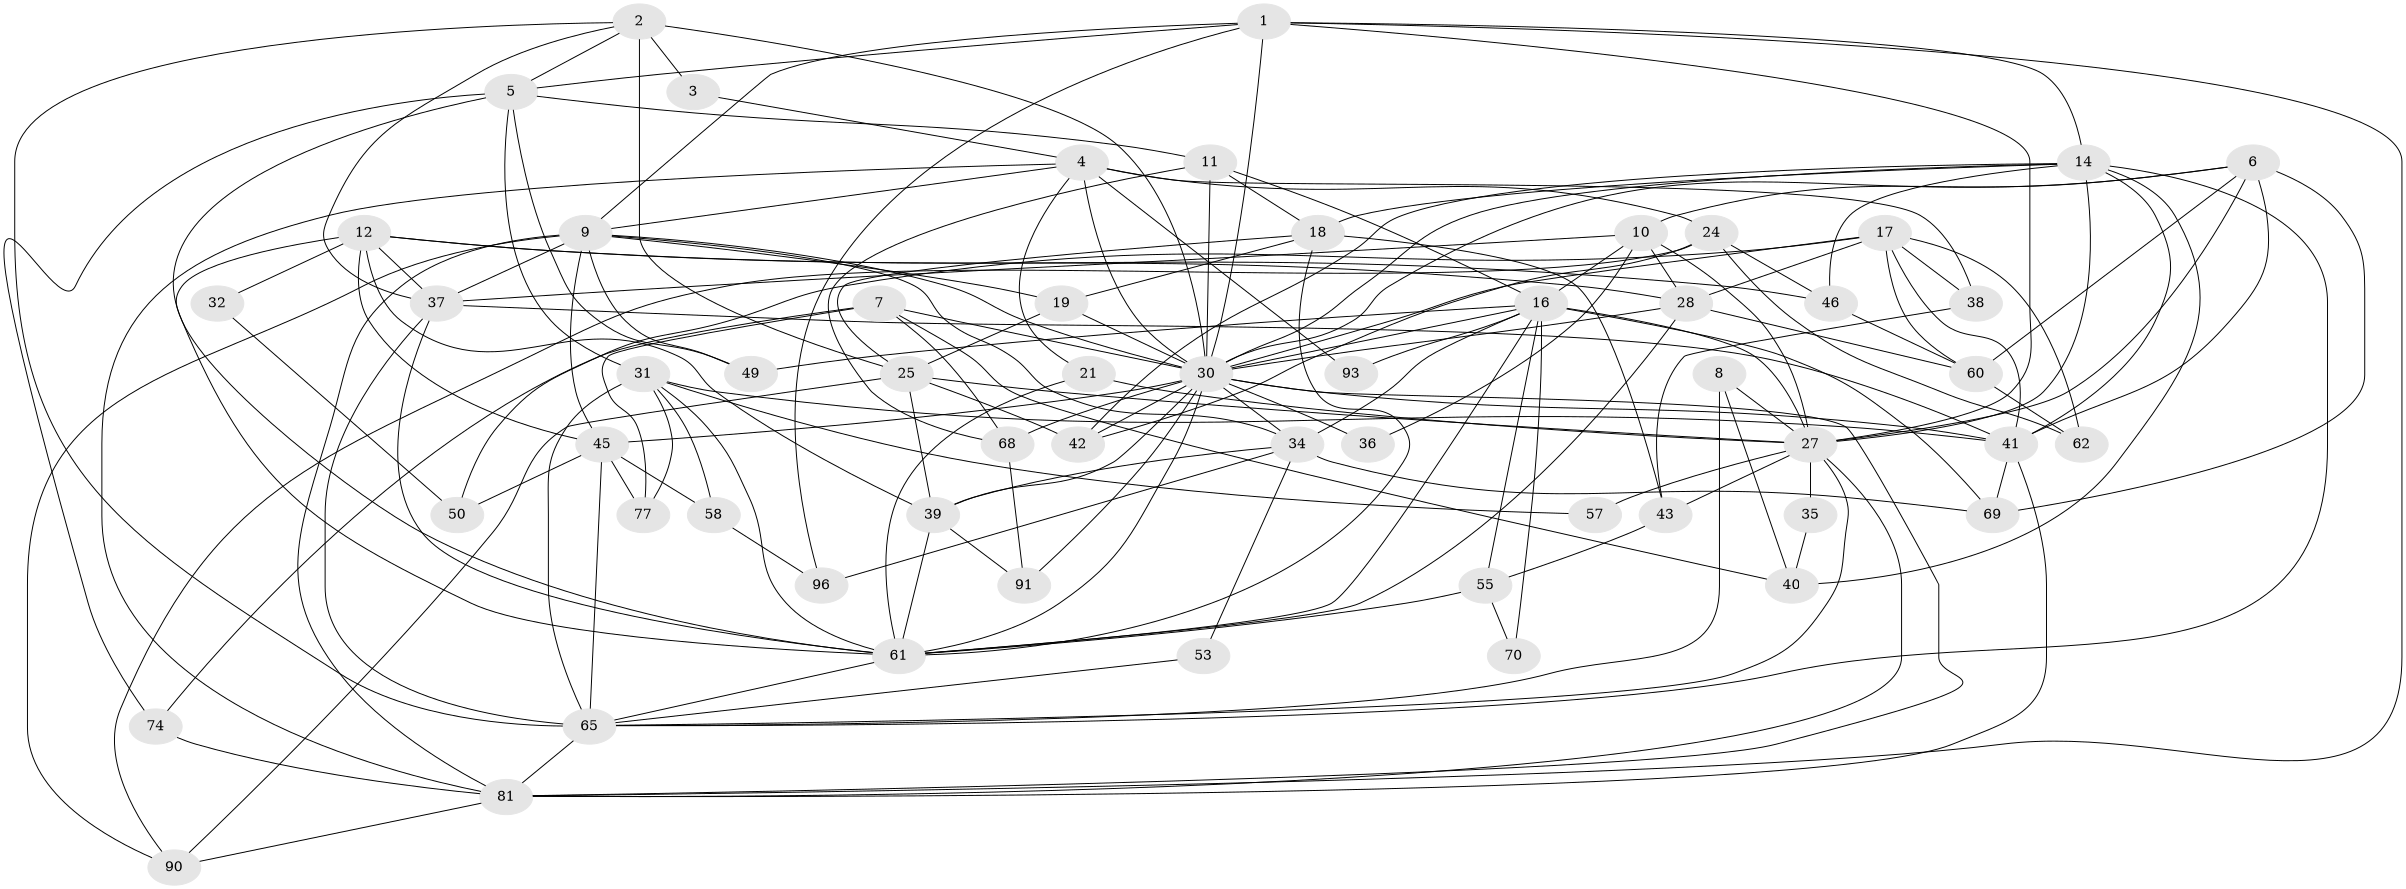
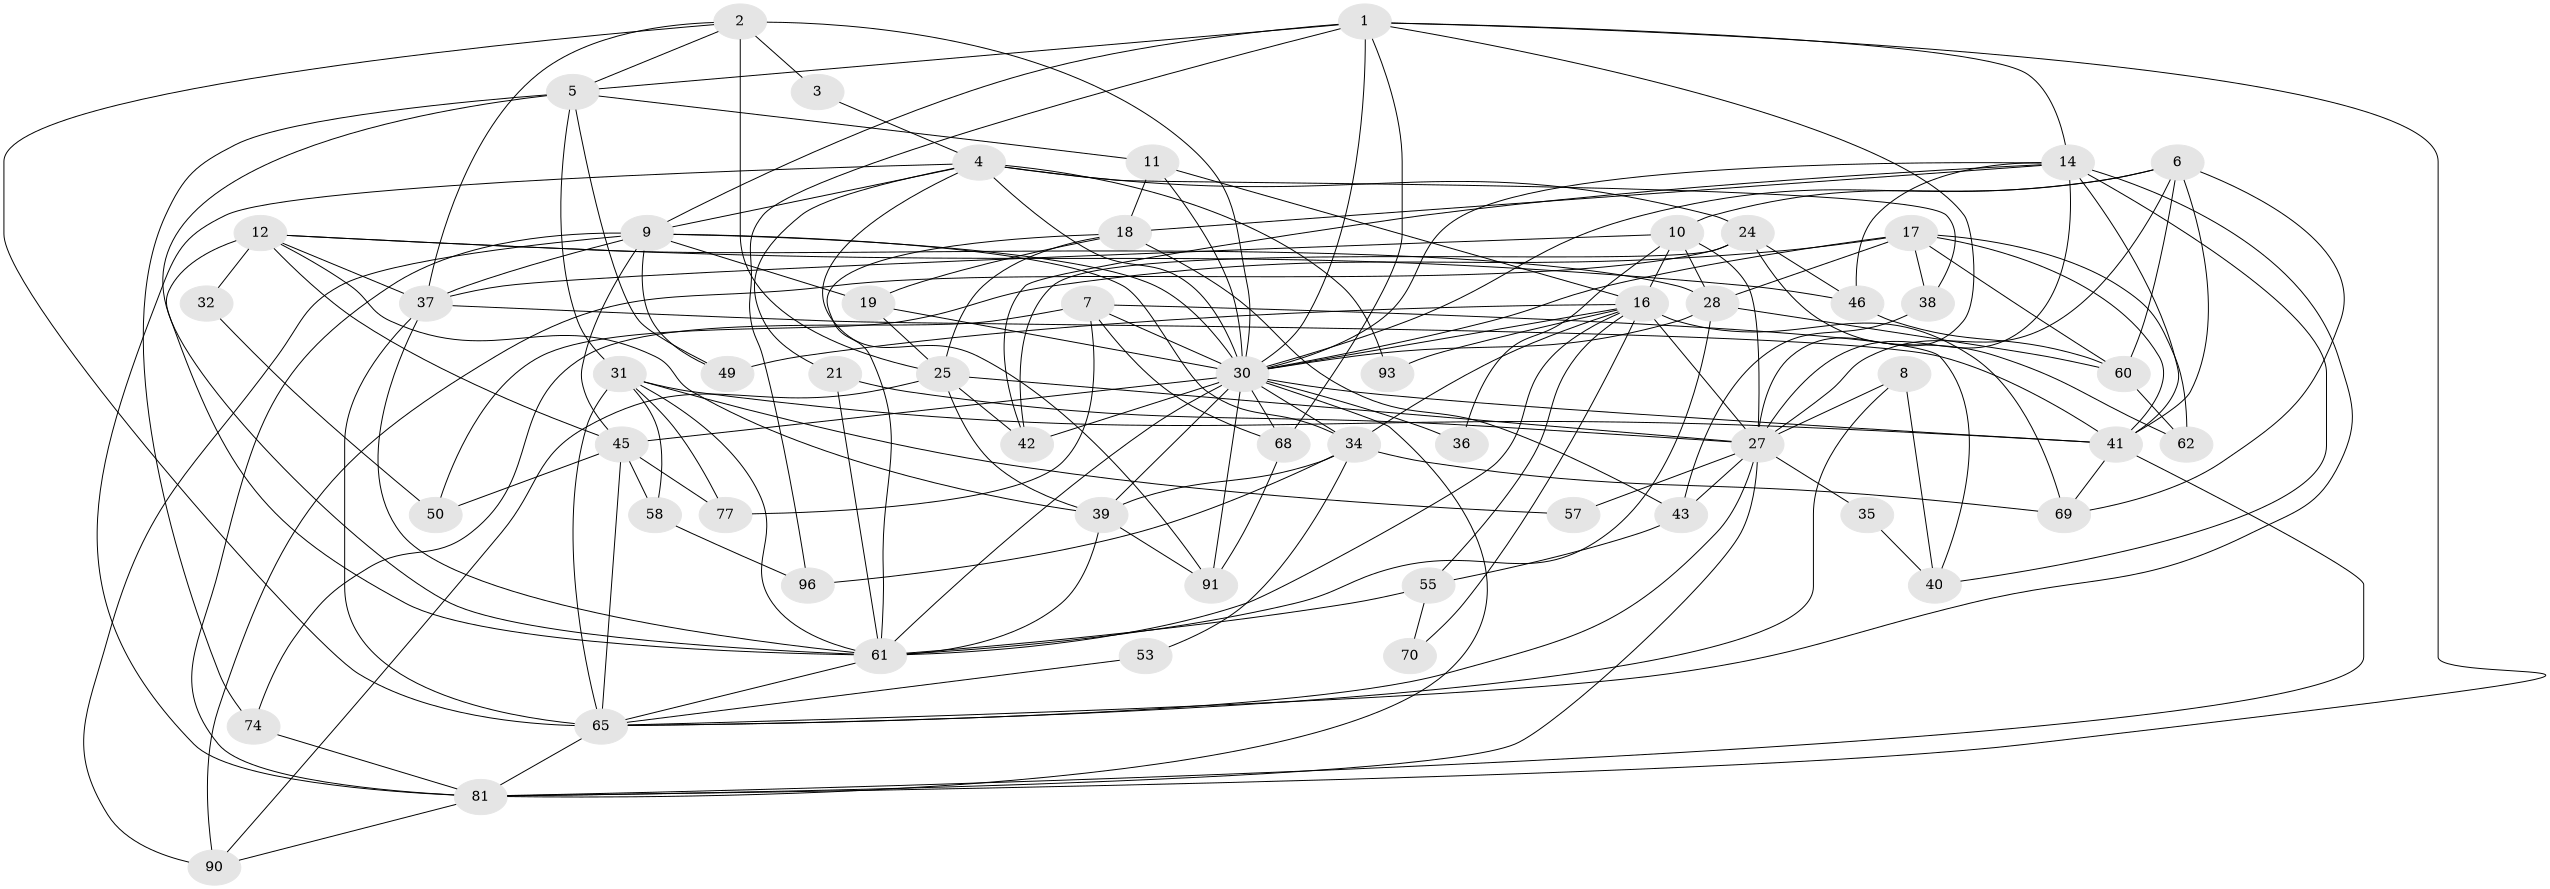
(889, 248) -> (1402, 225)
none -> (965, 352)
